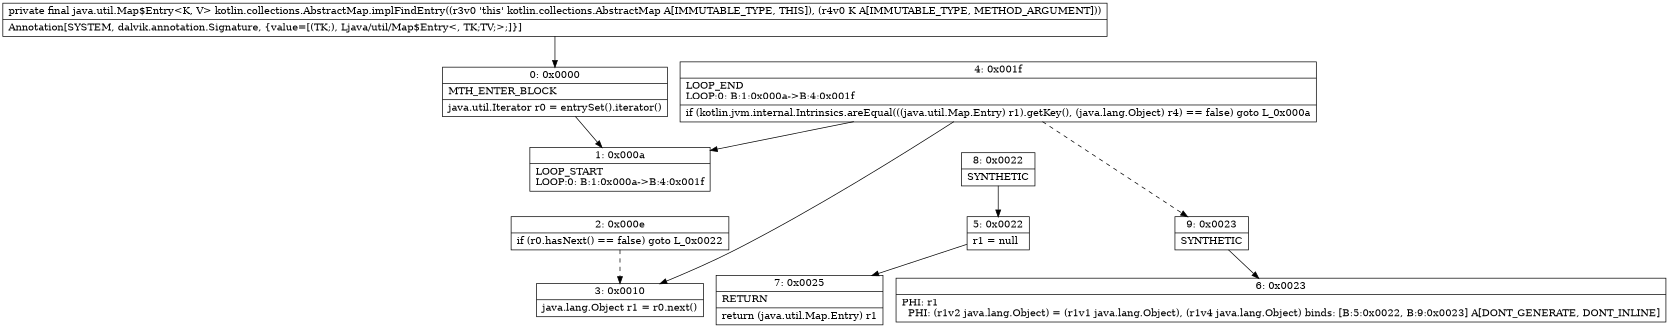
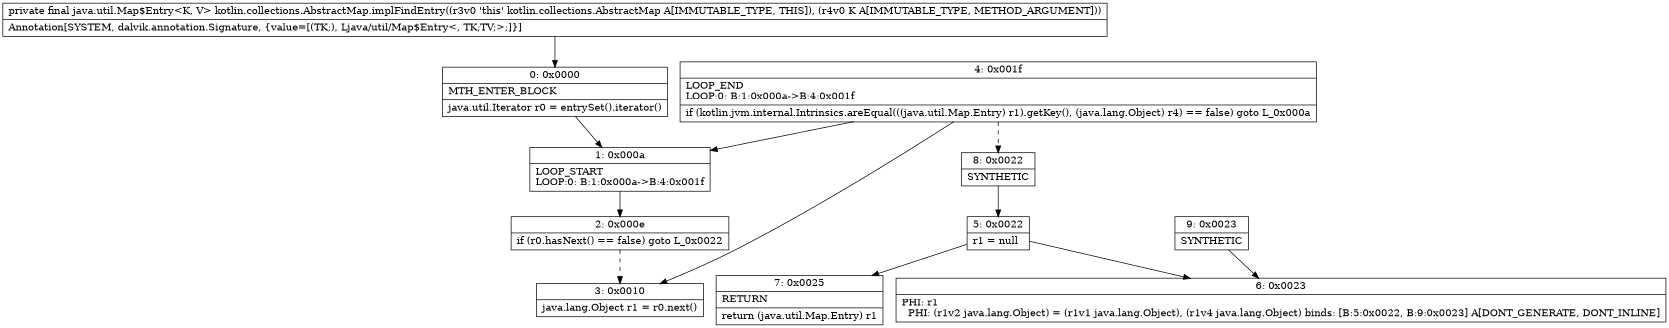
(1112, 167) -> (998, 134)
none -> (620, 201)
none -> (1107, 259)
